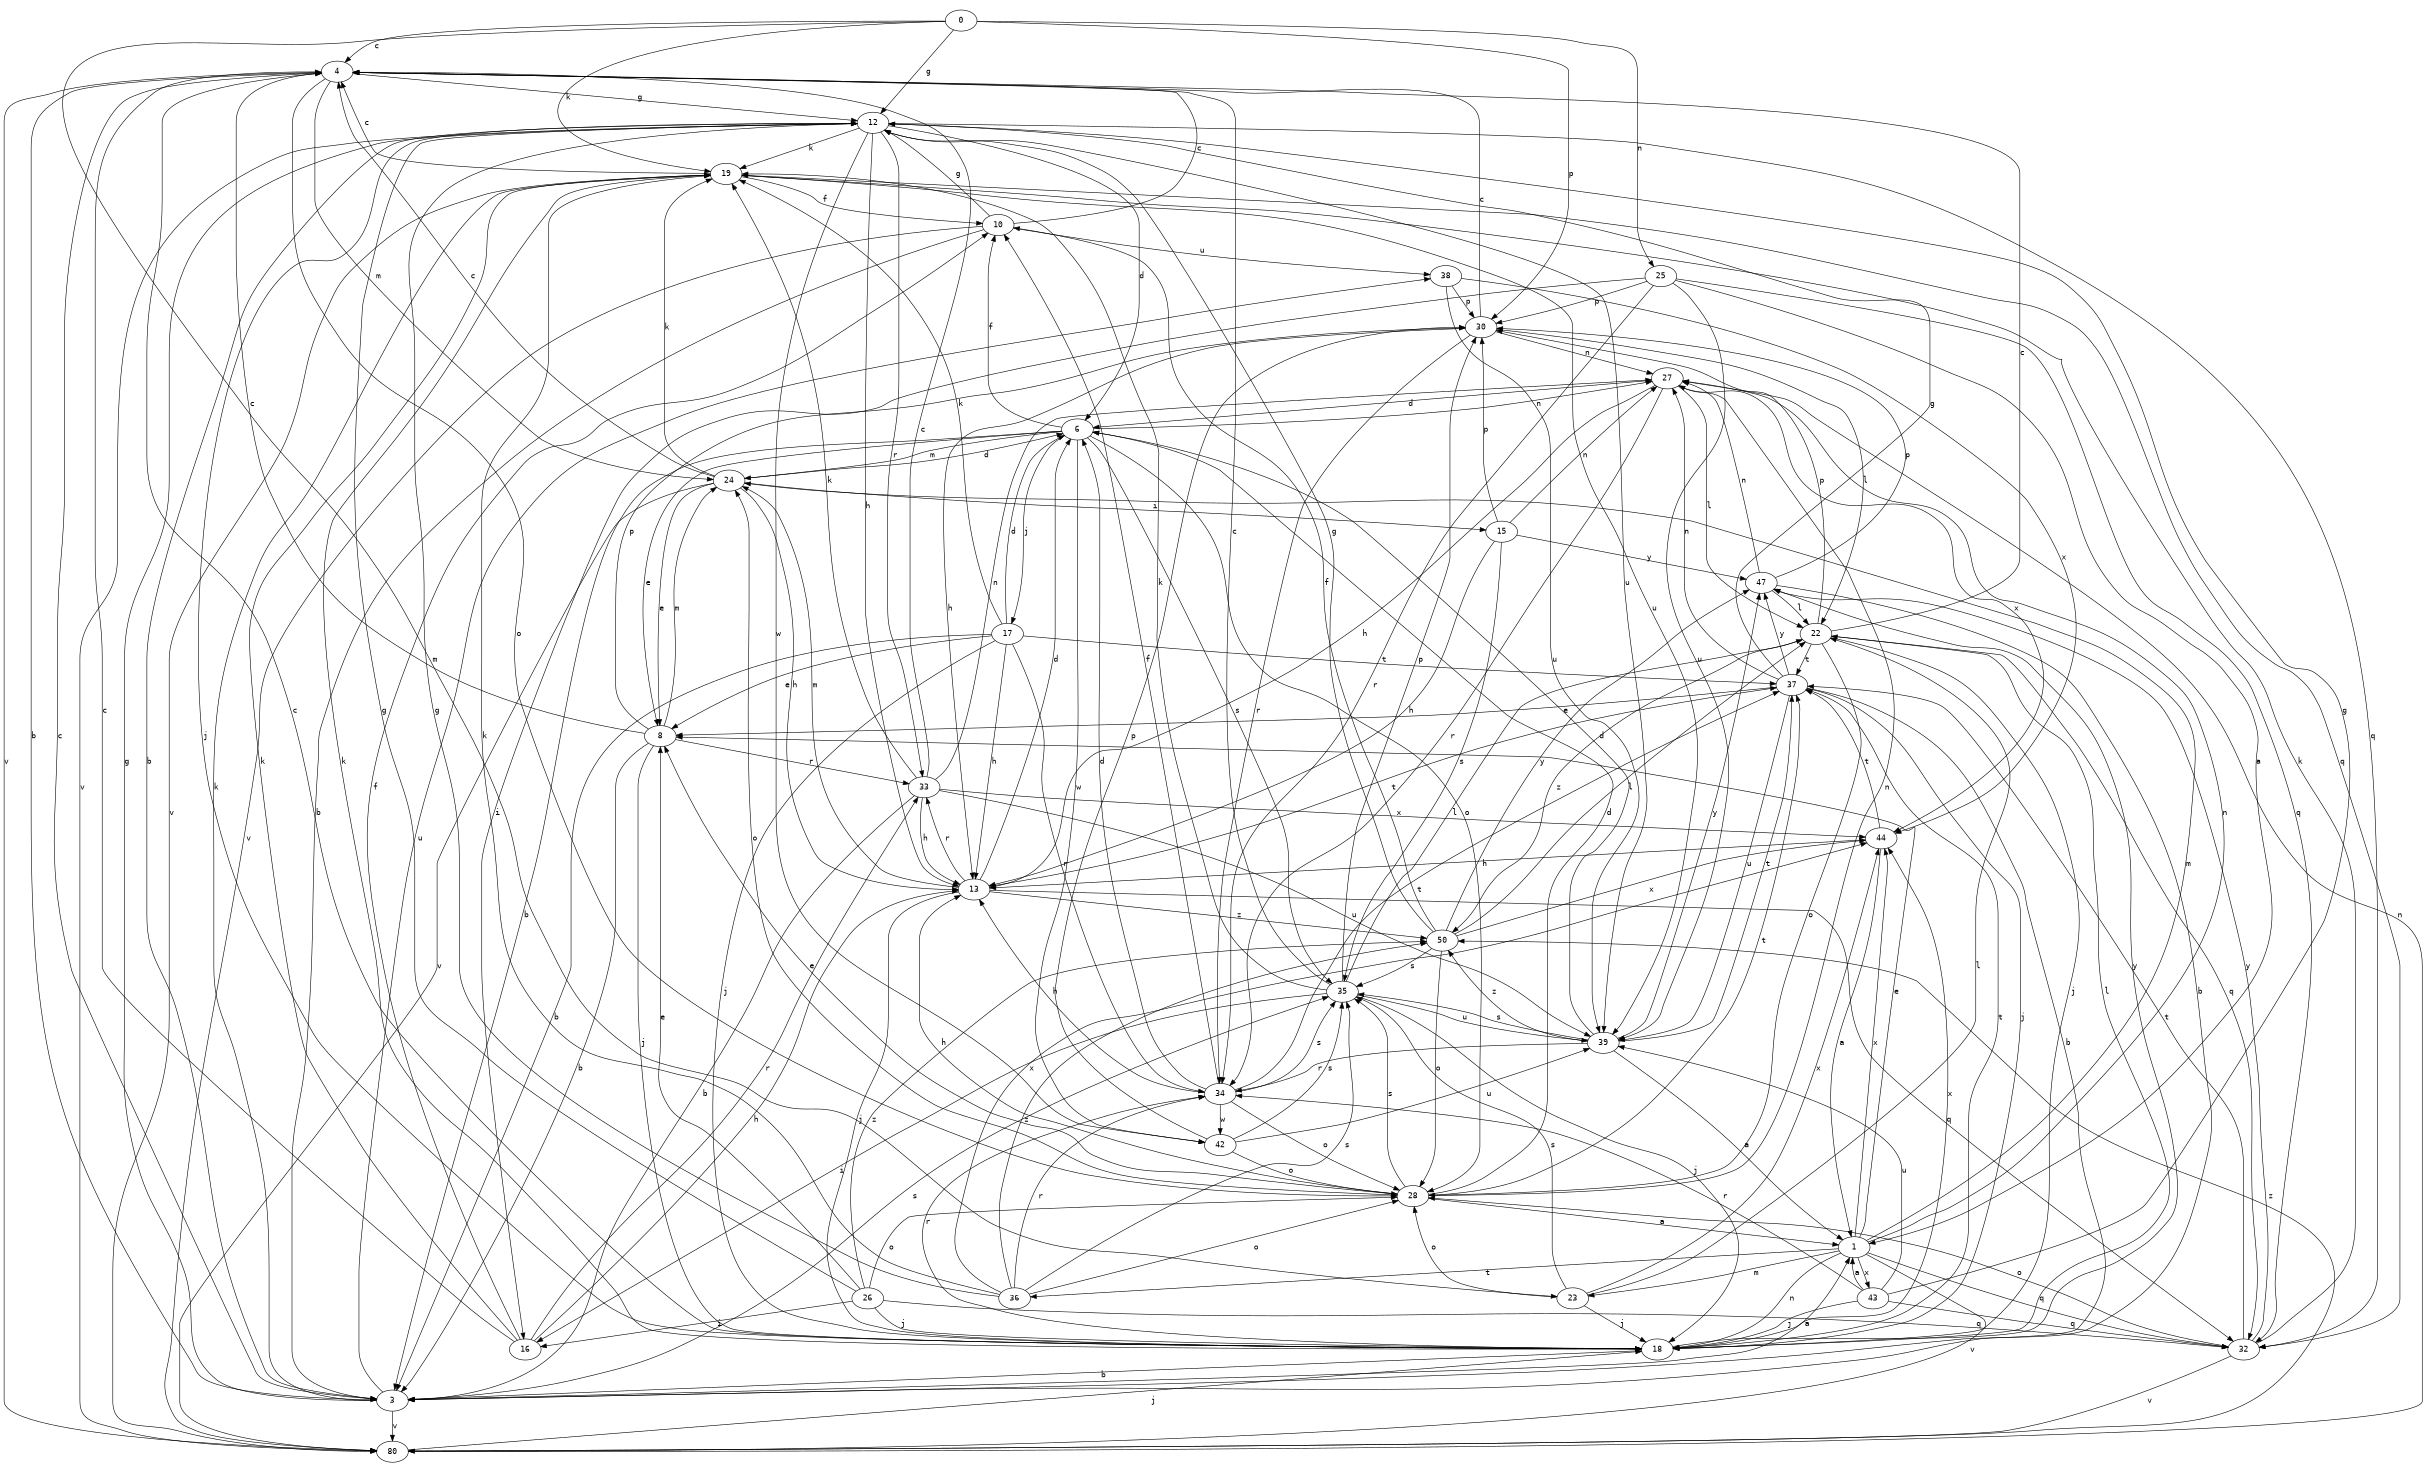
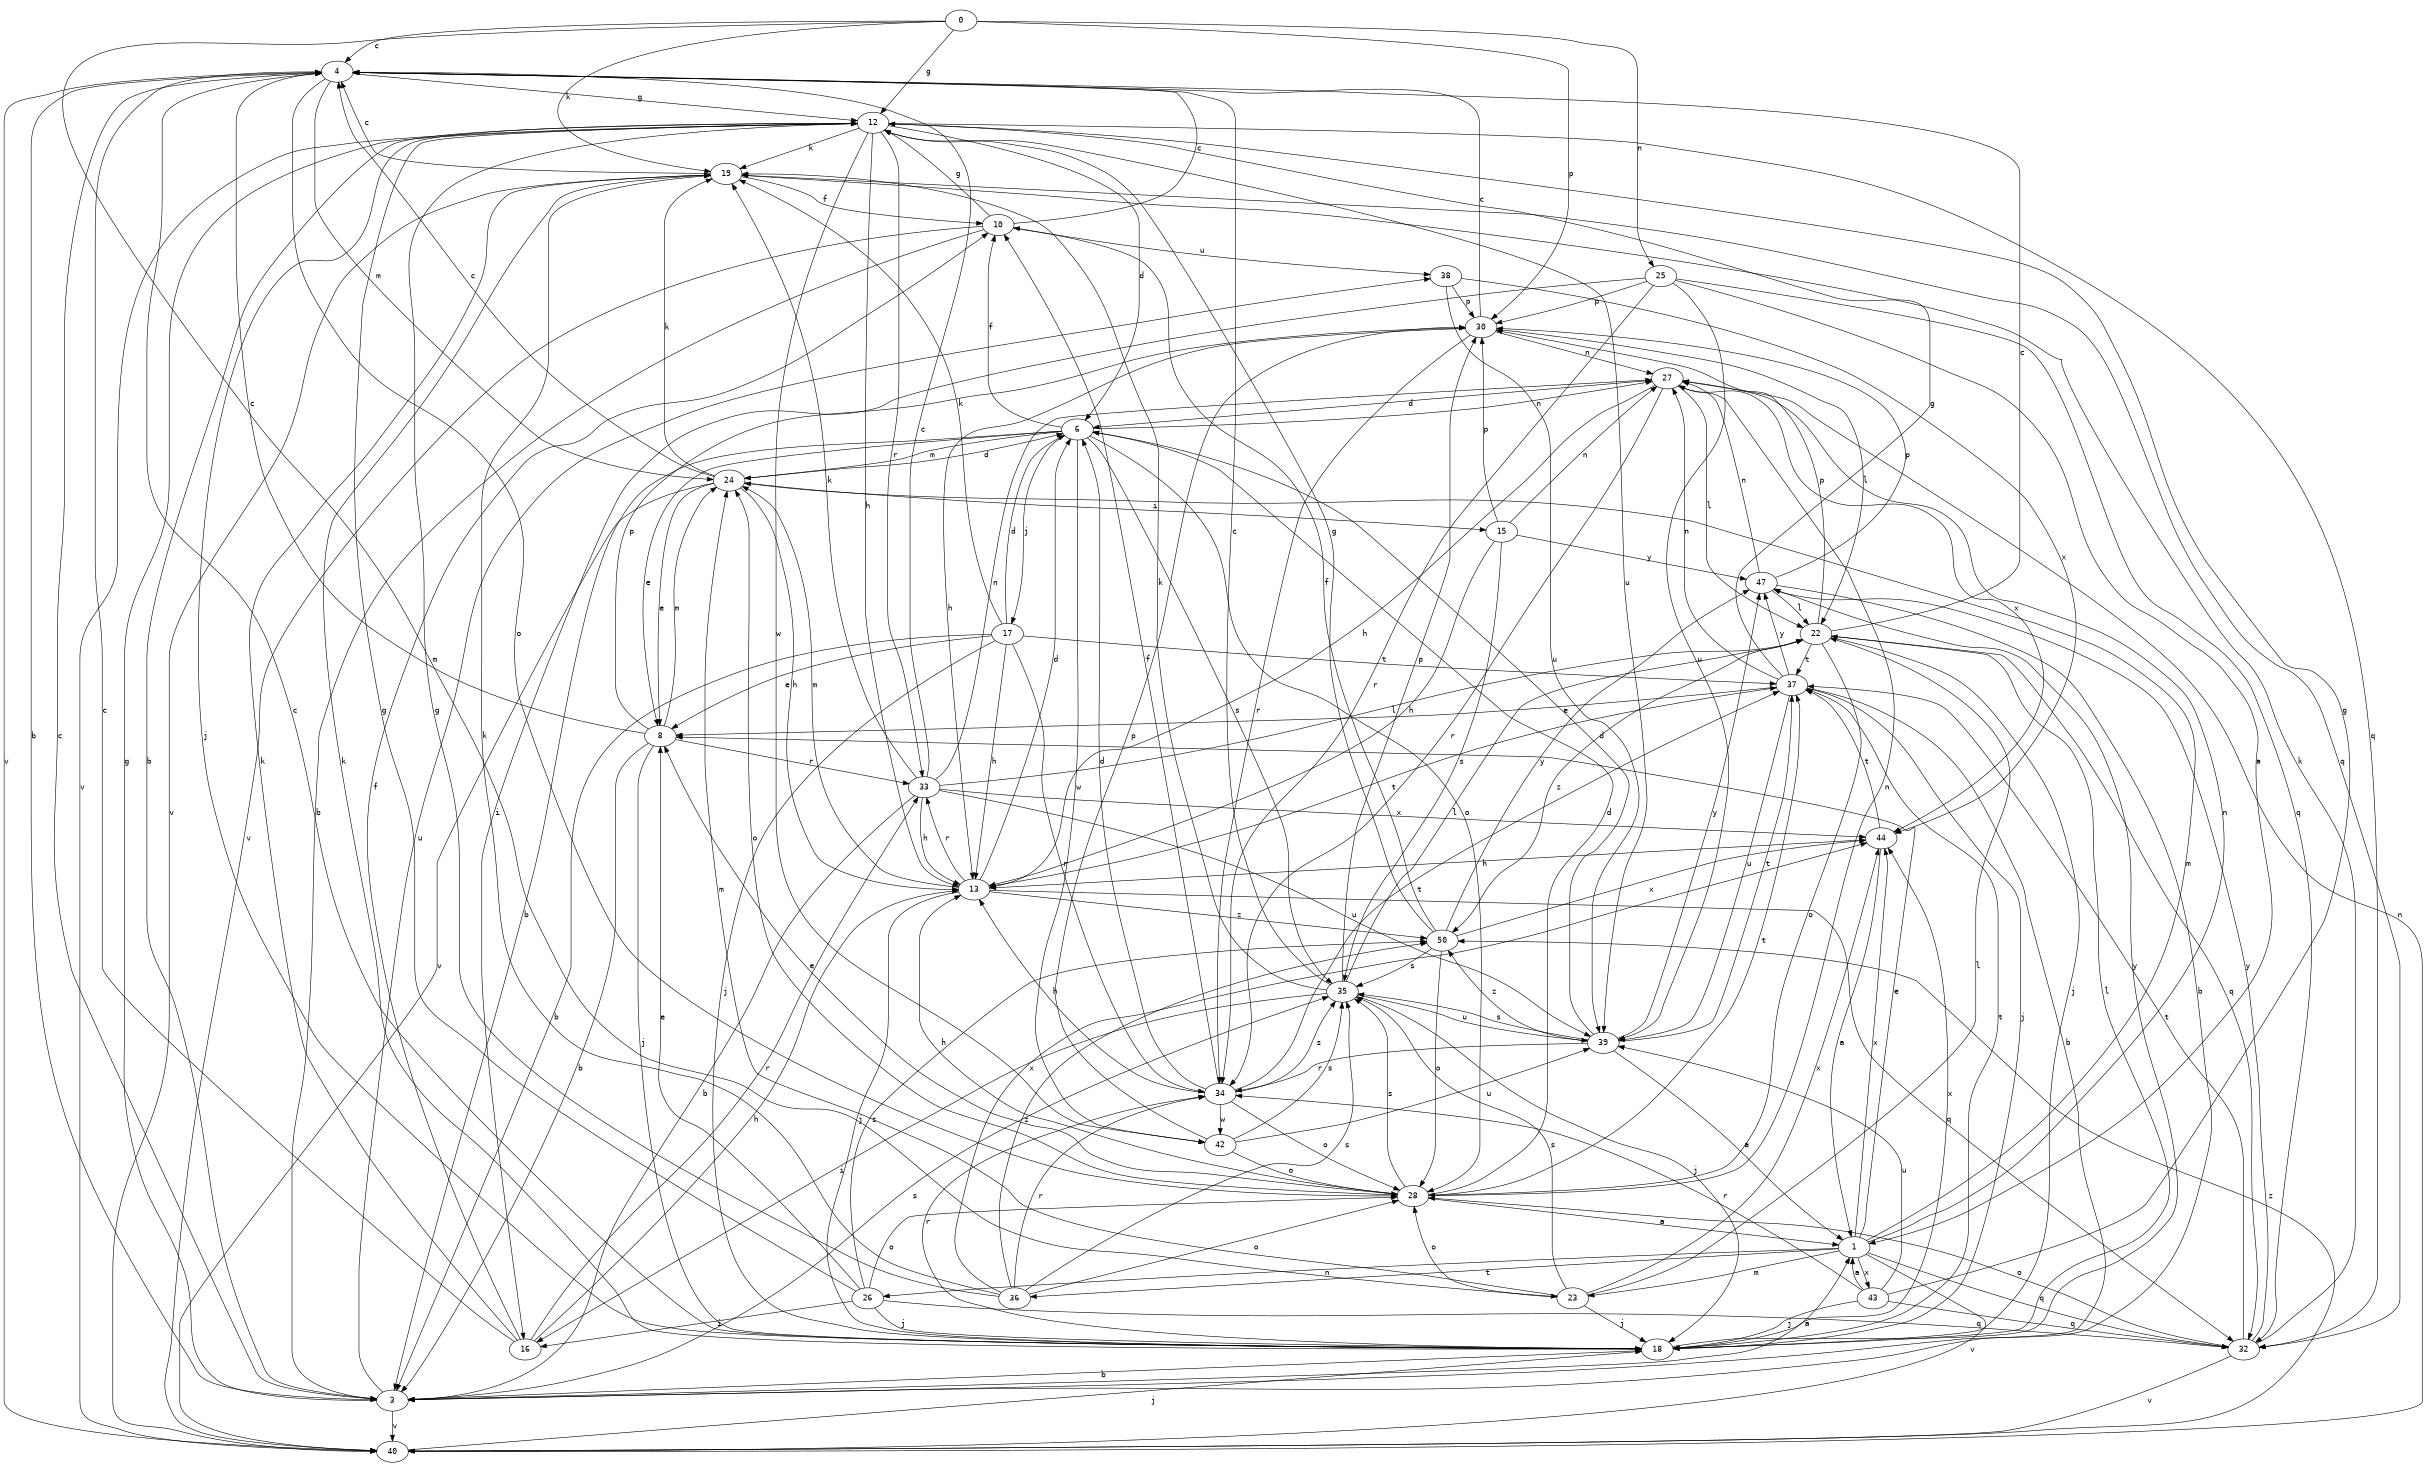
(1494, 275) -> none
(219, 698) -> none
(1621, 783) -> (1369, 712)
none -> (877, 1121)
(1771, 1311) -> (1387, 1266)
(392, 1452) -> (392, 1452)
